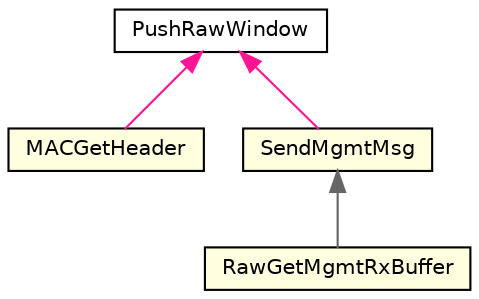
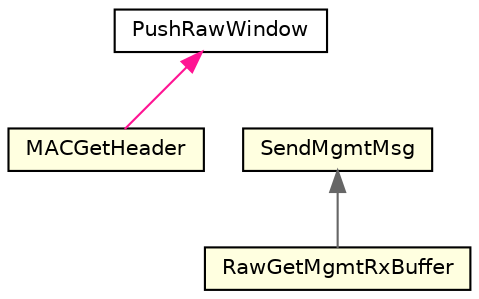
(287, 98) -> none
